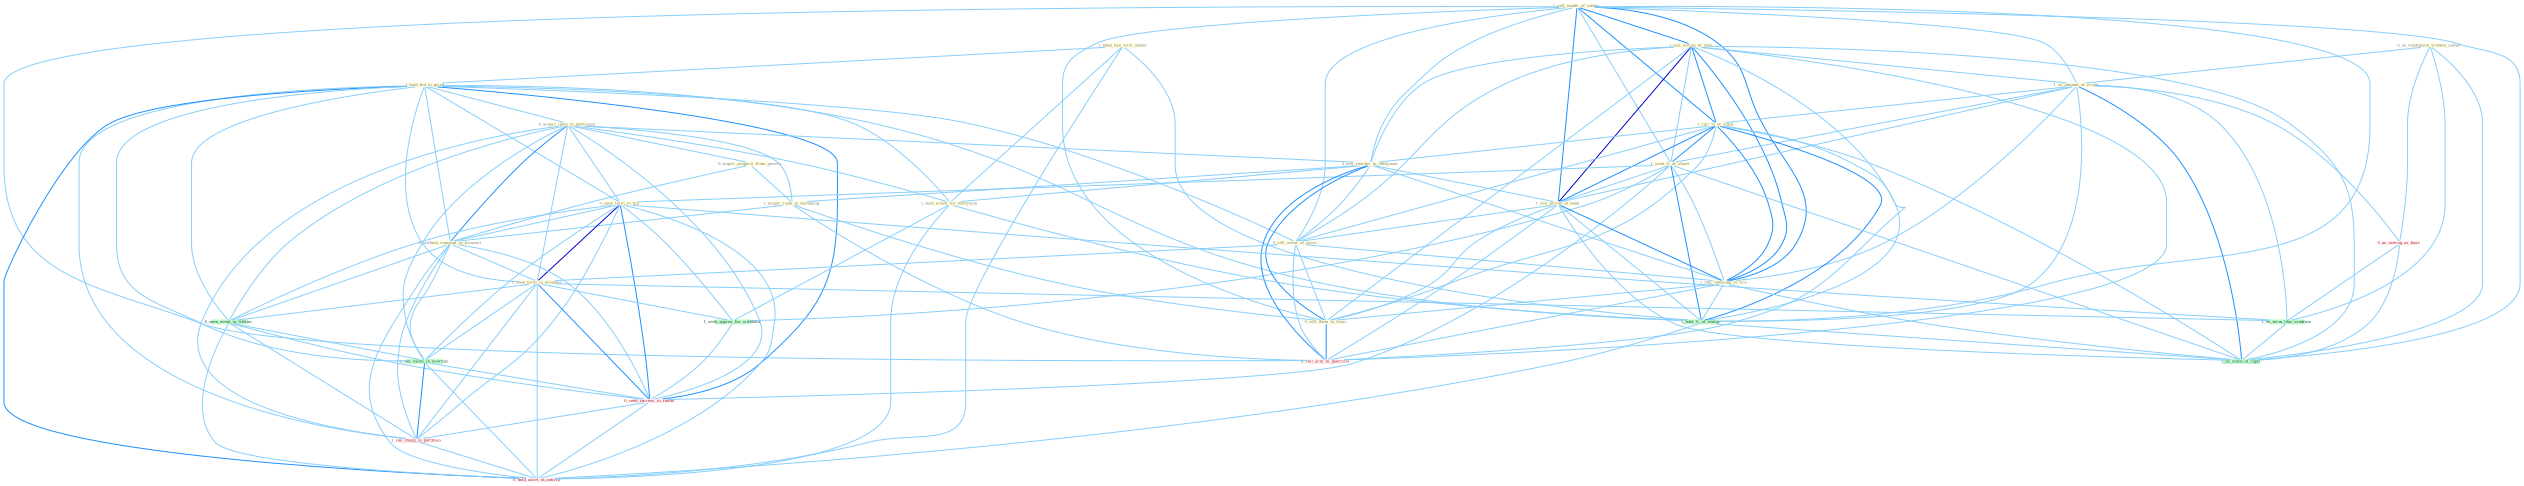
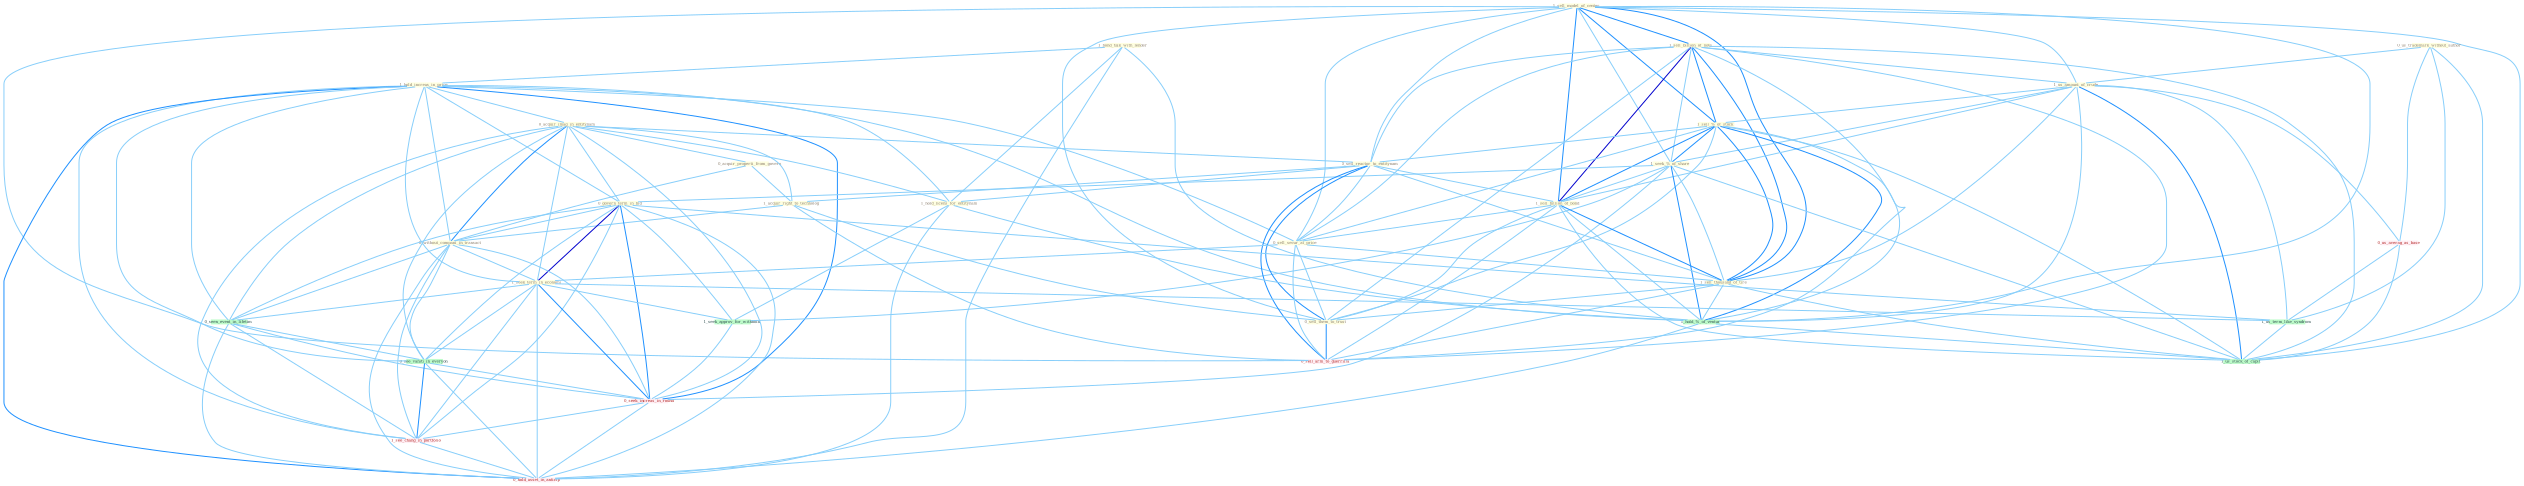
(425, 85) -> (425, 85)
(620, 203) -> (620, 203)
